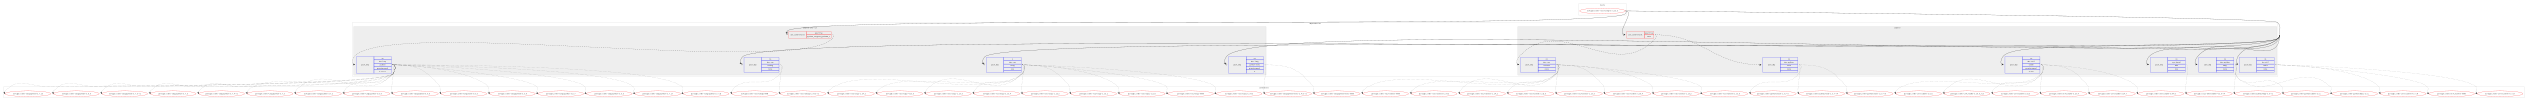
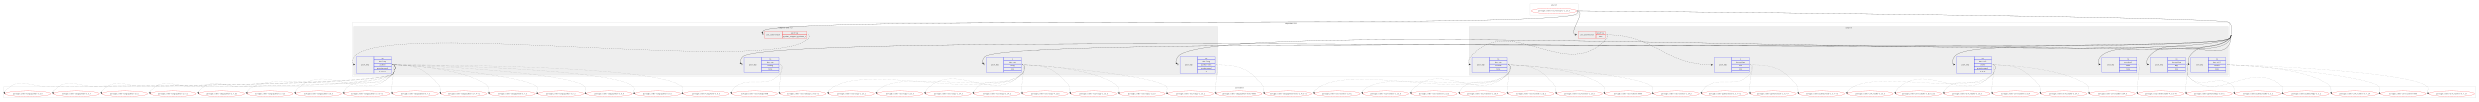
(1191, 94) -> none
